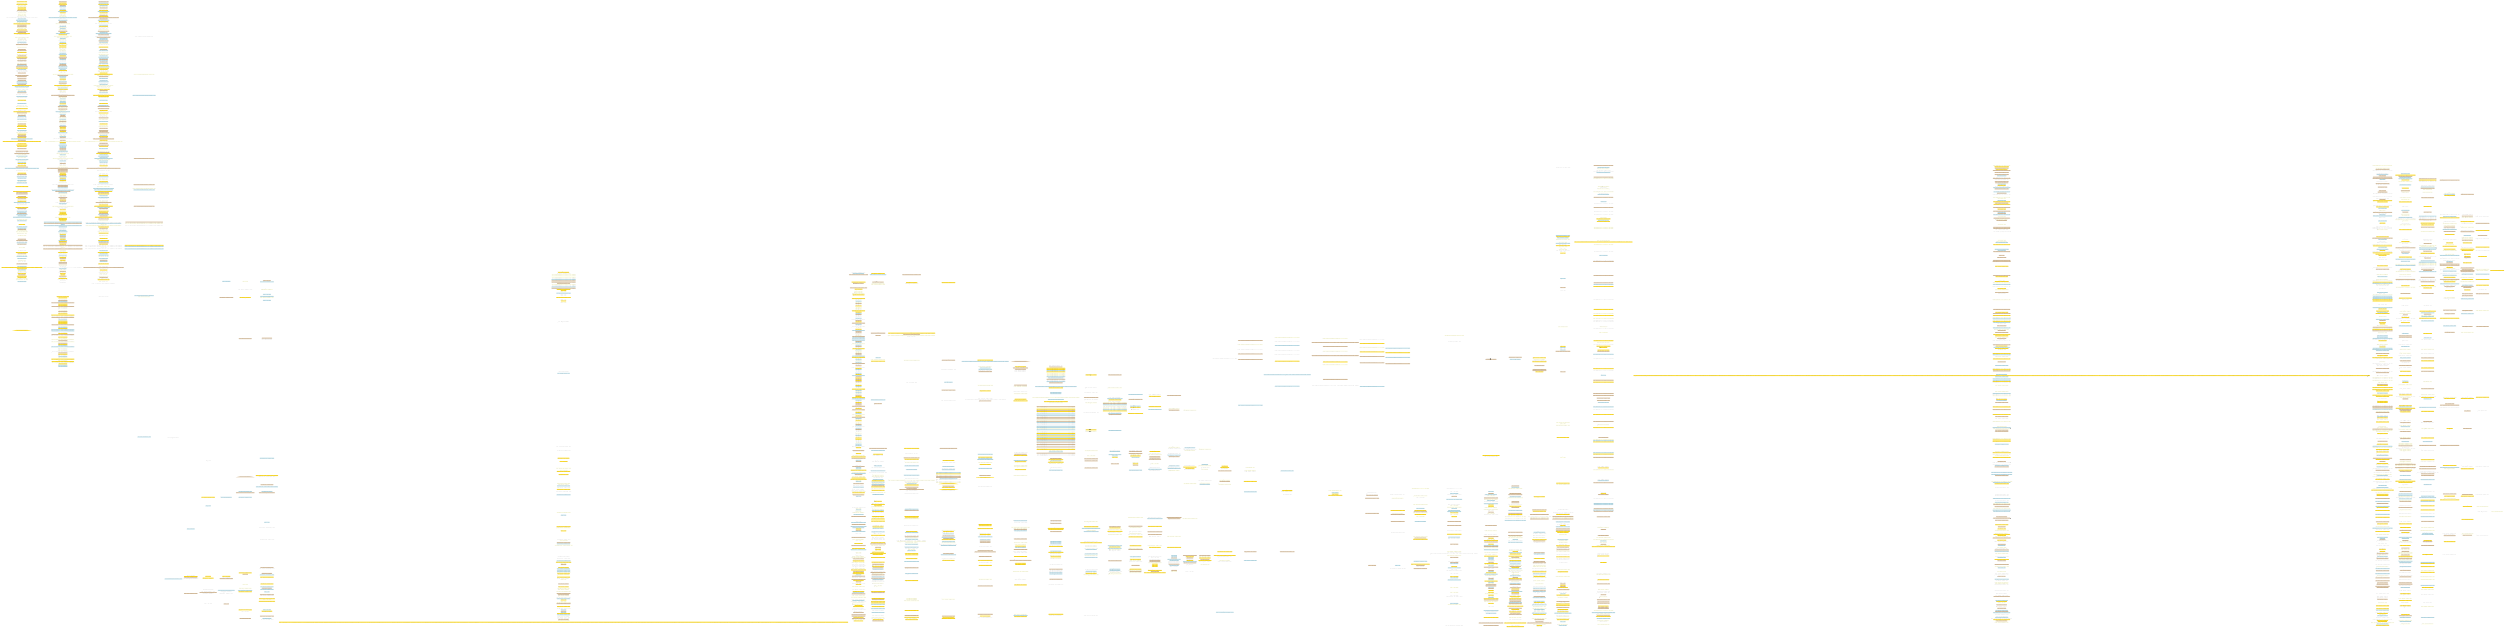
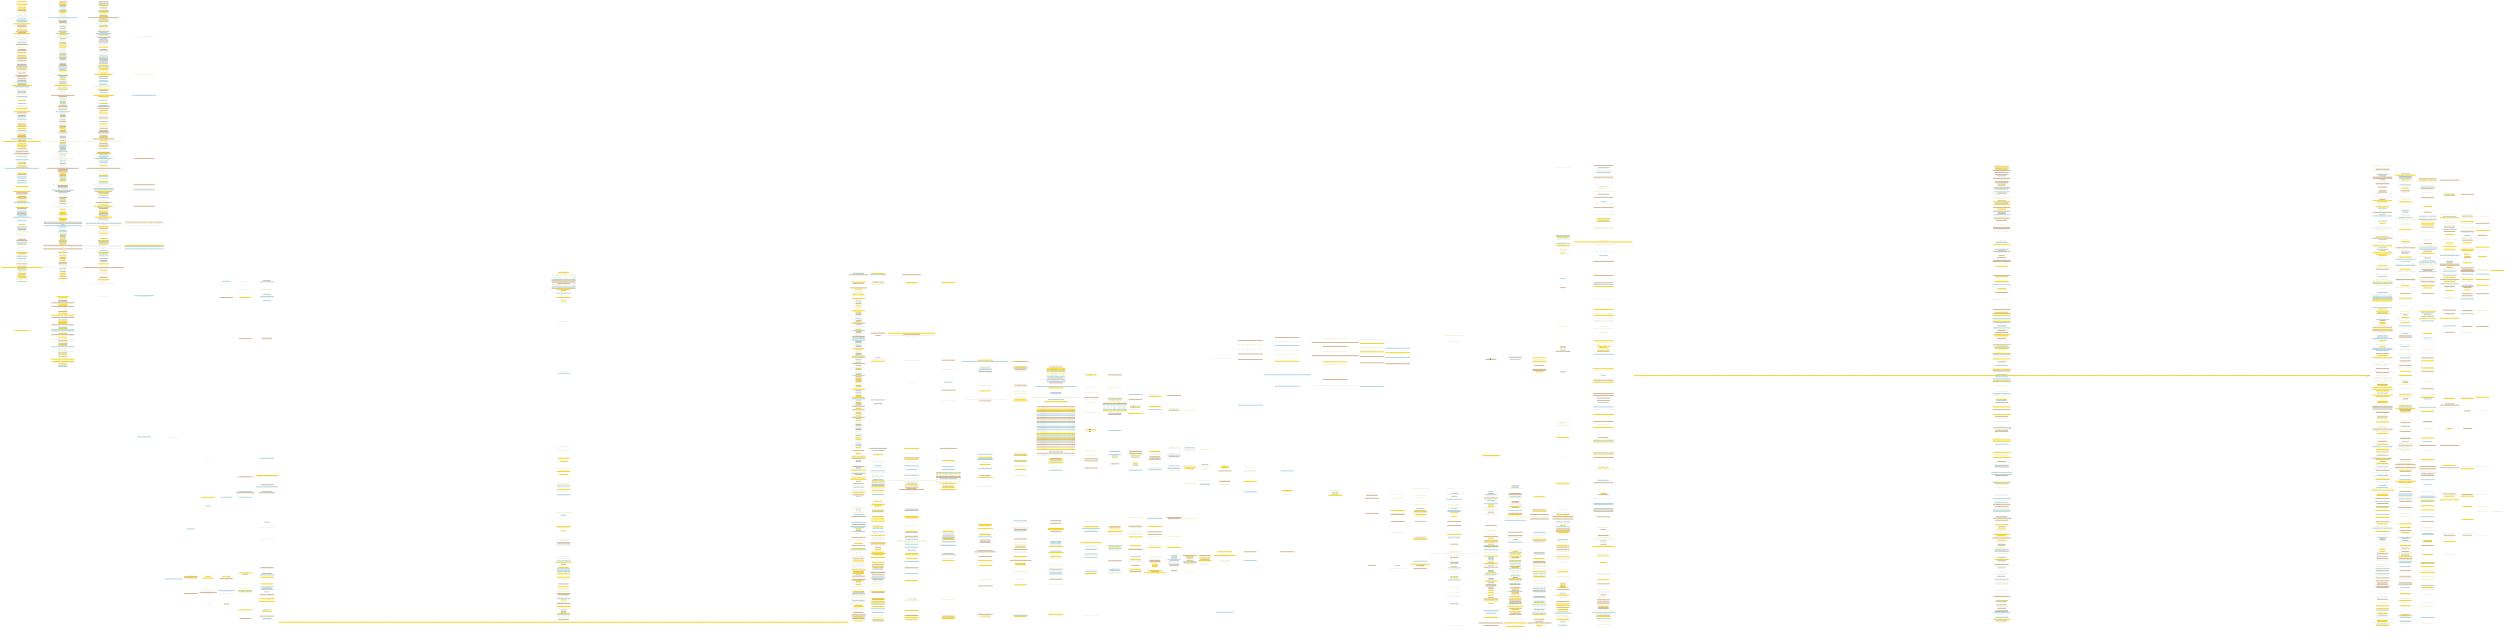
(1287, 338) -> (1287, 338)
